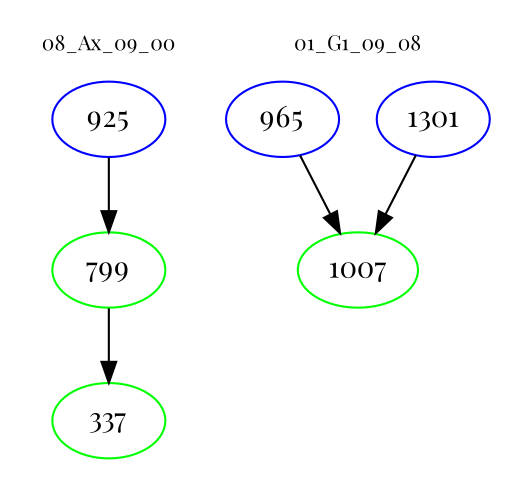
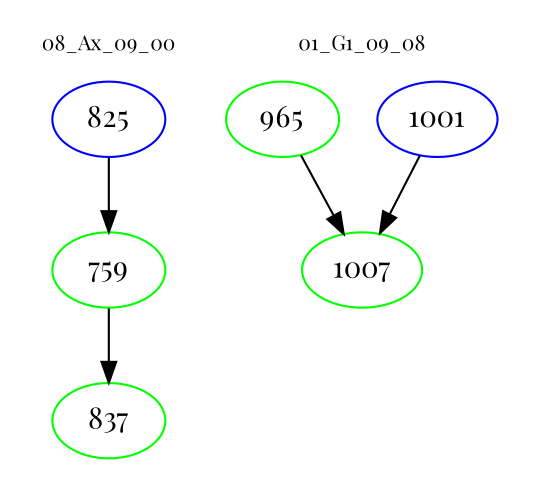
(109, 119) -> (109, 119)
(283, 119) -> (283, 119)
(433, 119) -> (437, 119)
(109, 270) -> (109, 270)
(109, 421) -> (109, 421)
